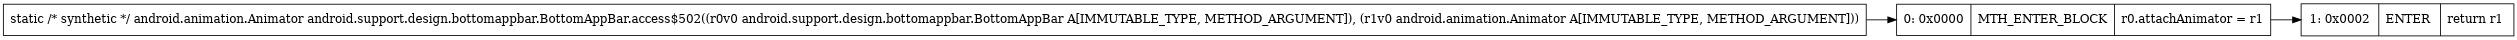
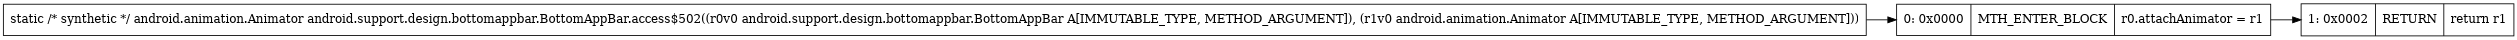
(2408, 19) -> (2410, 19)
